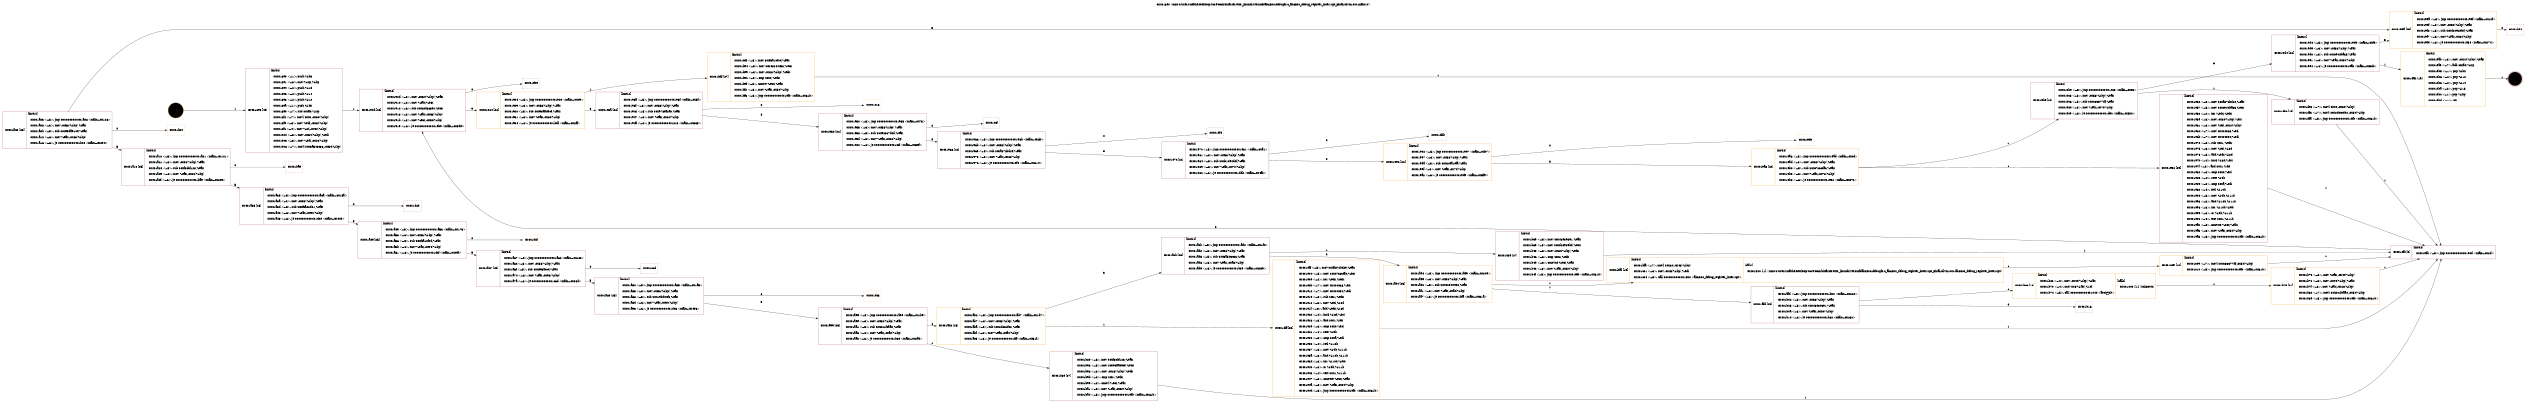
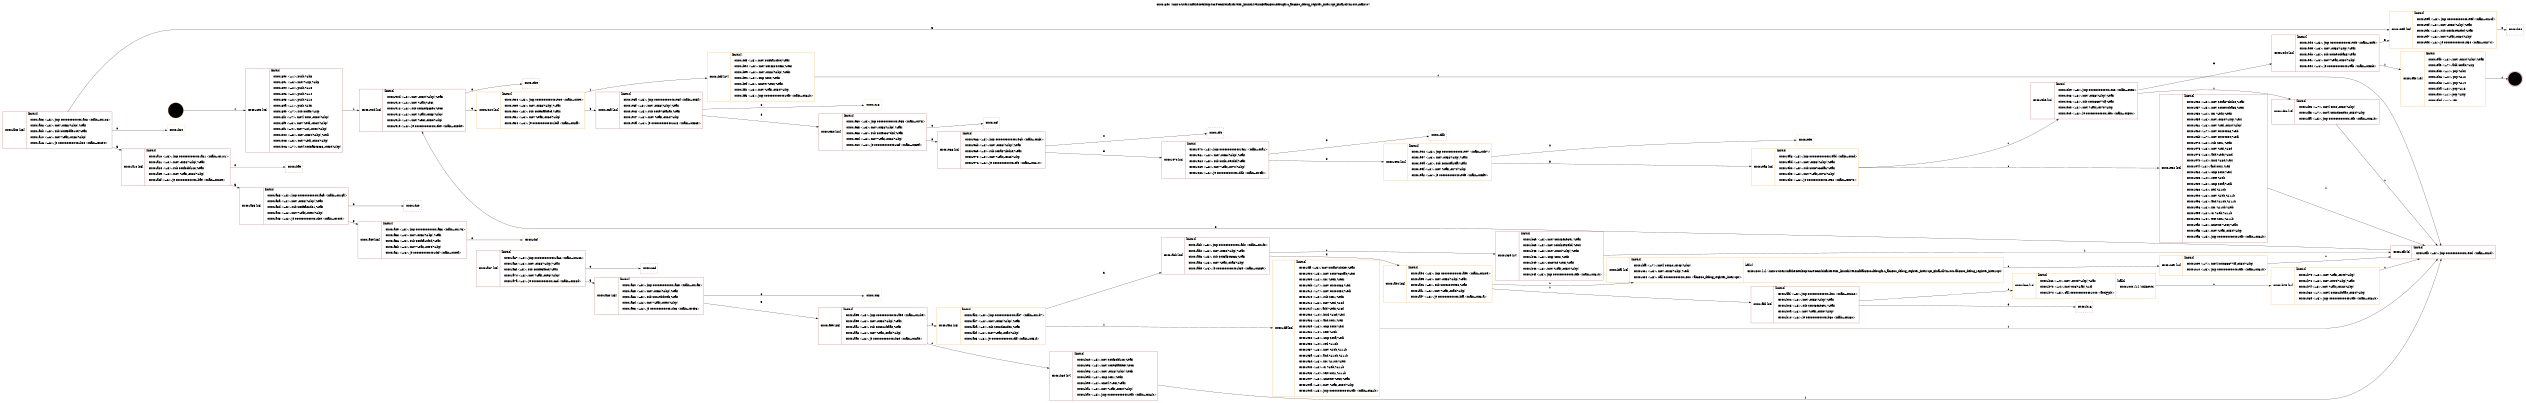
(471, 254) -> none
